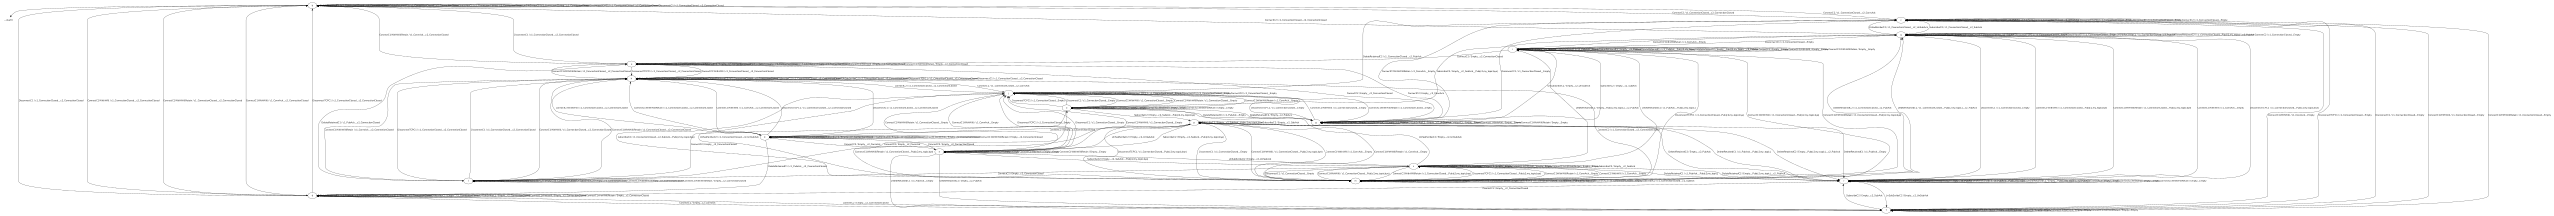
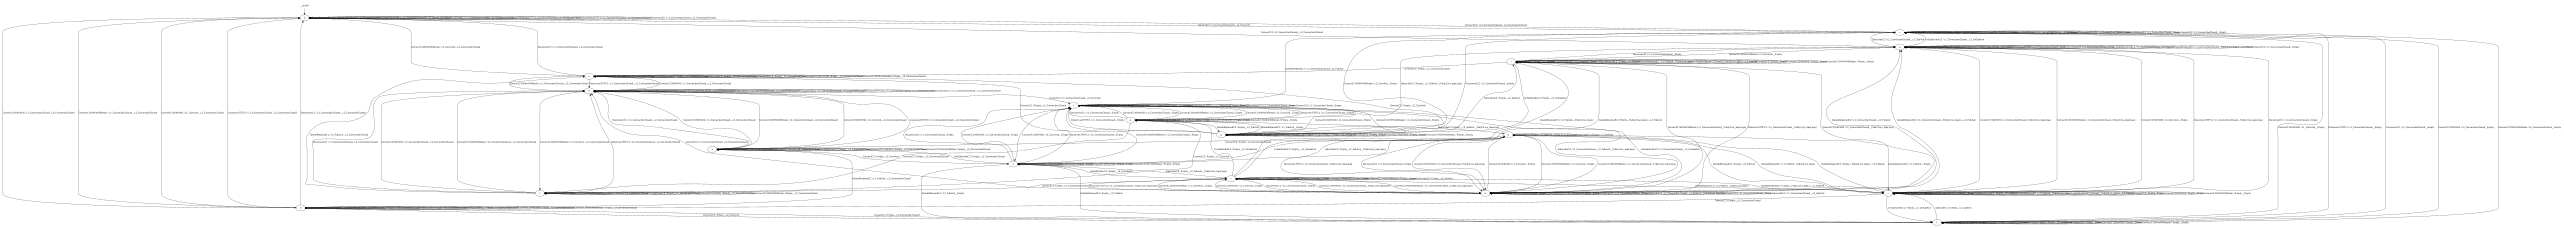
(129, 7) -> (305, 11)
(821, 82) -> none
(951, 144) -> (979, 157)
